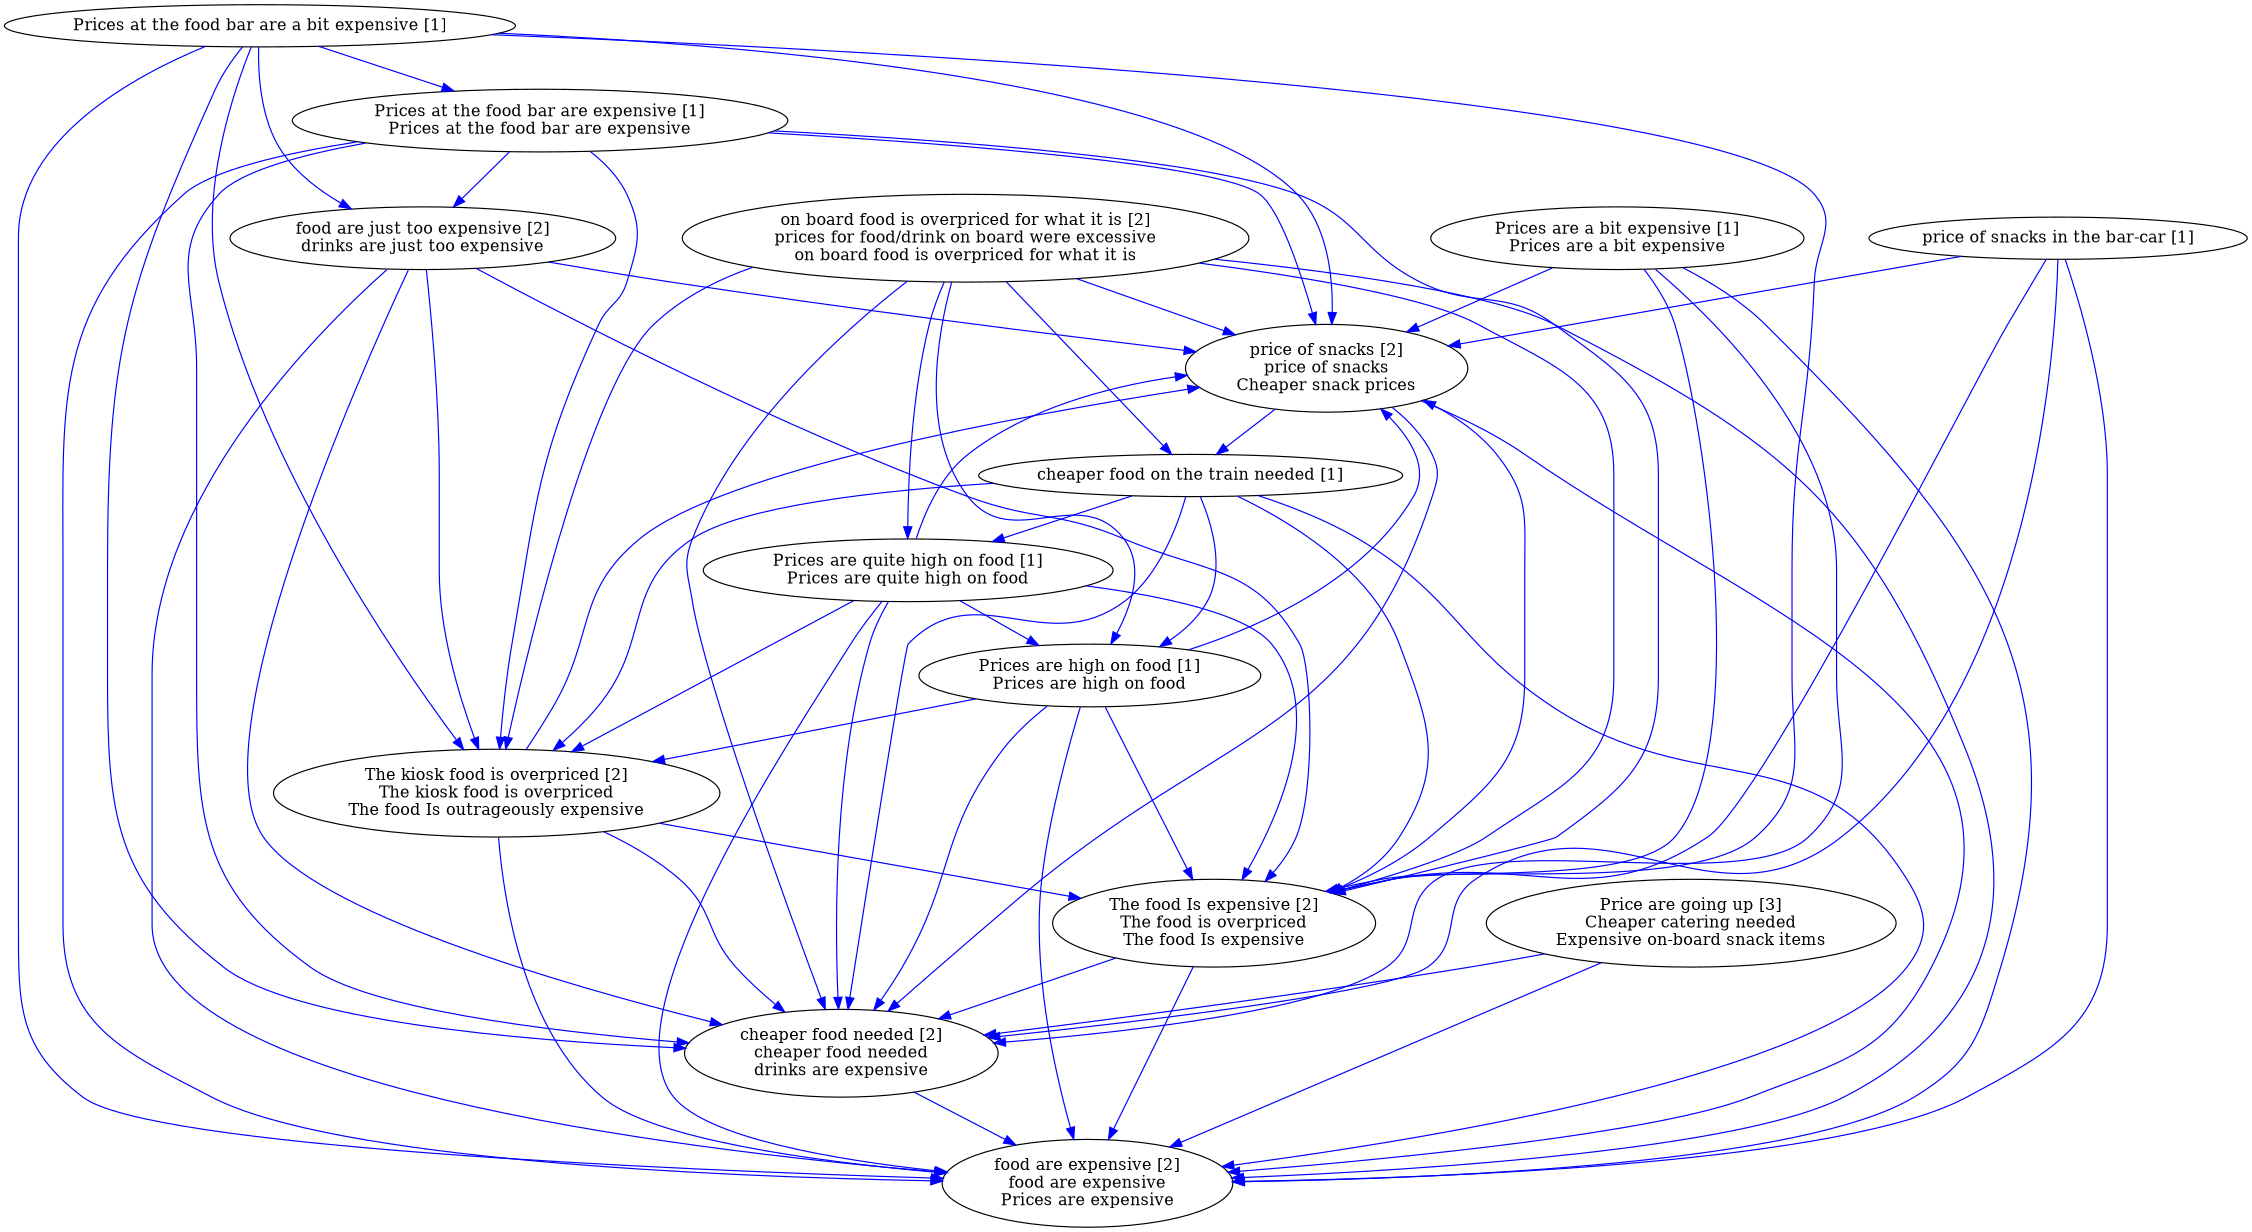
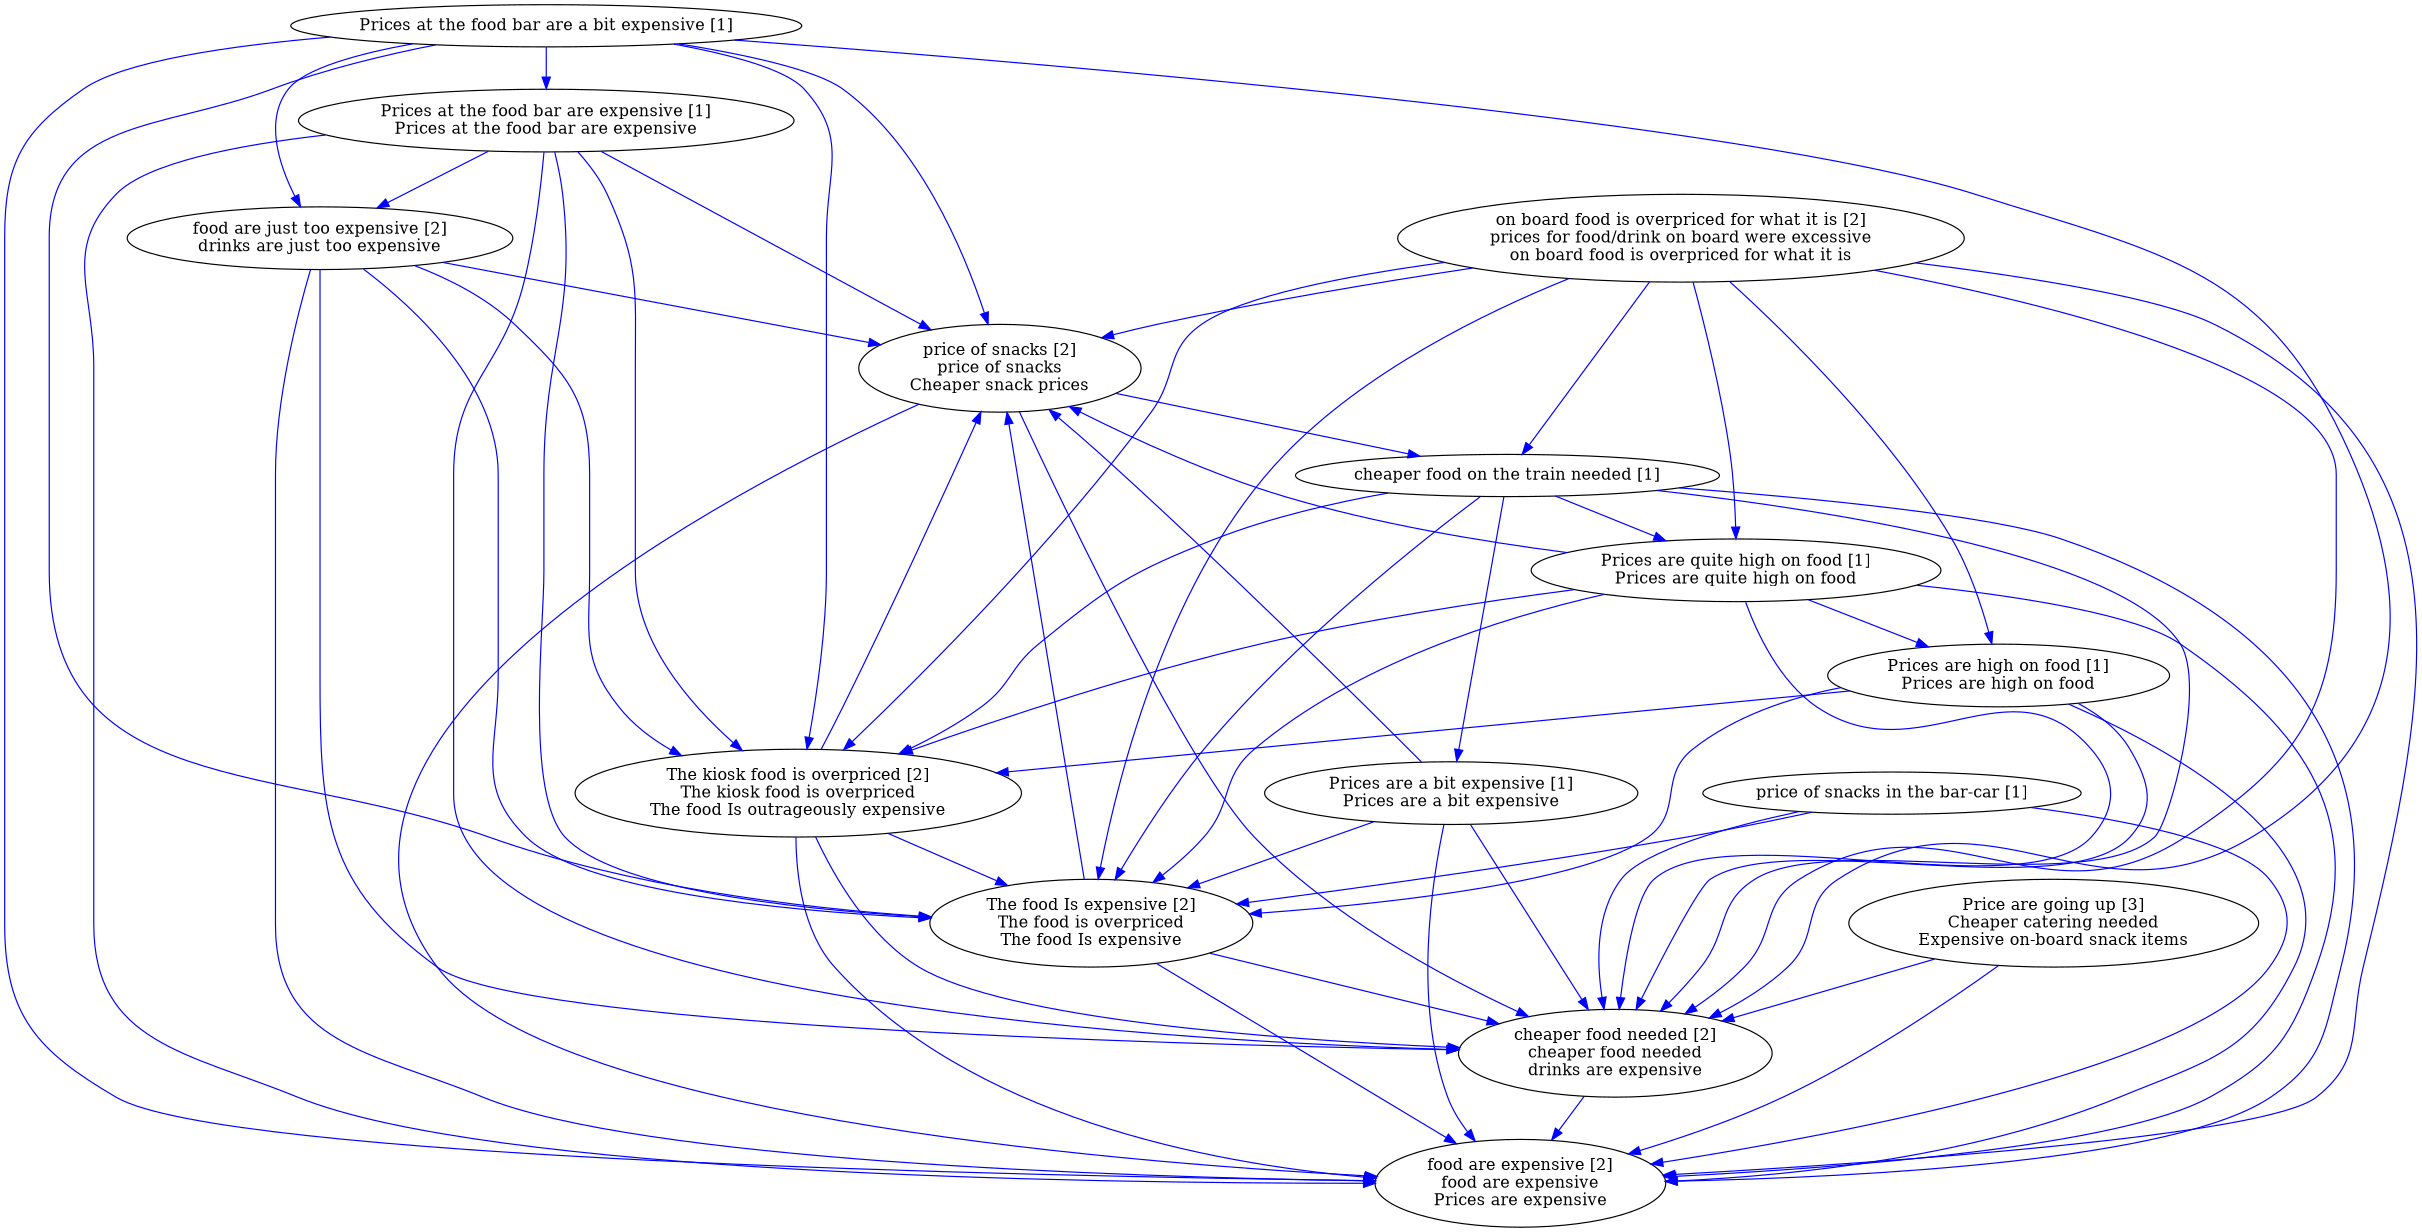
(1711, 300) -> none
(1358, 560) -> none
(1214, 580) -> (1482, 617)
